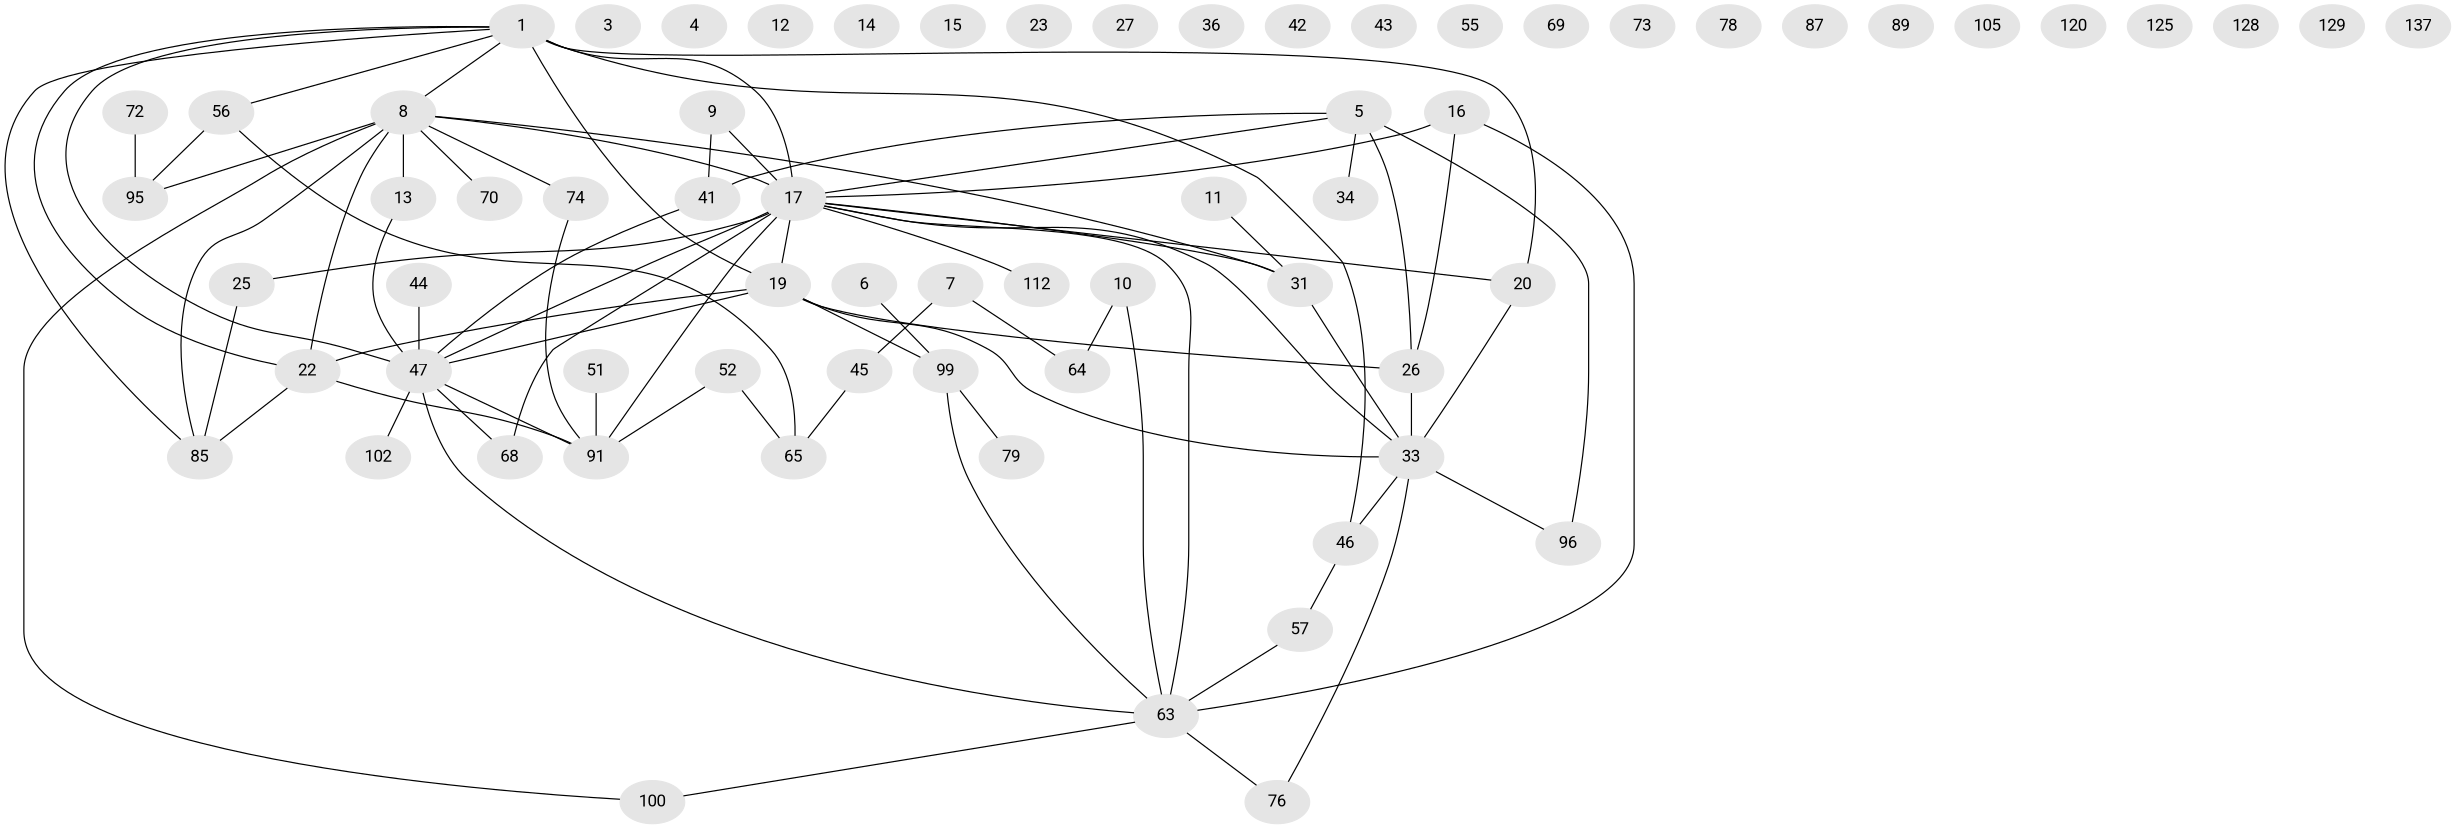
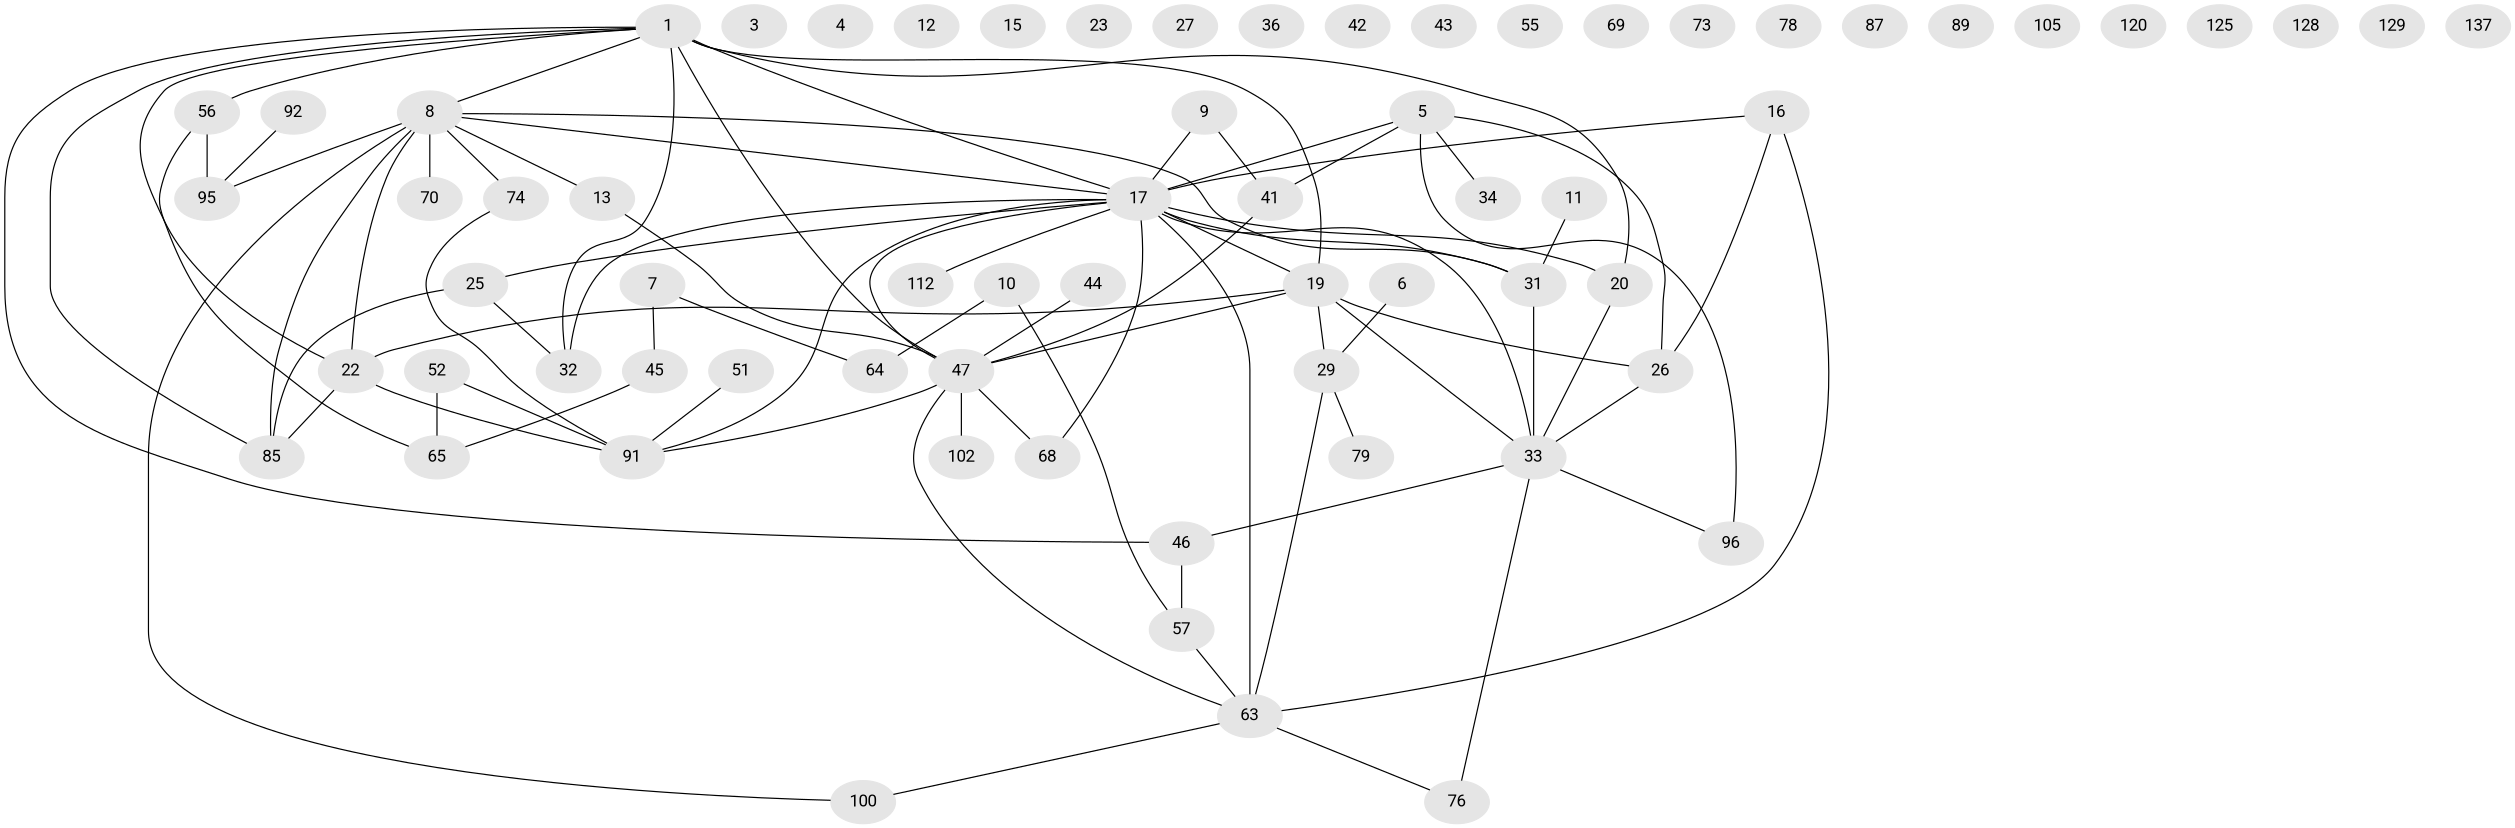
(867, 26) -> none
(135, 113) -> (293, 113)
none -> (569, 371)
(946, 371) -> (1327, 371)
(1143, 501) -> (1099, 455)
